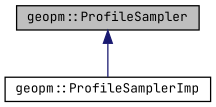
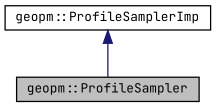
(108, 60) -> (108, 60)
